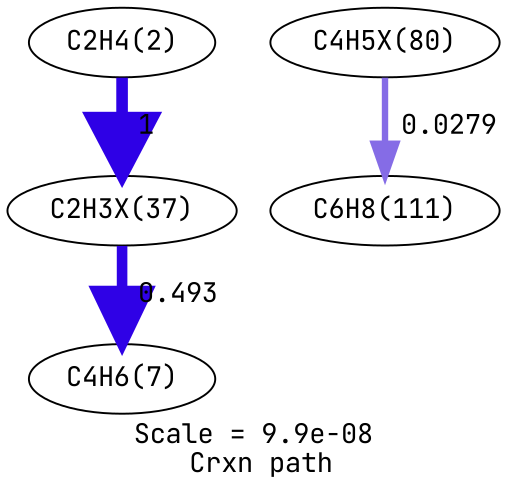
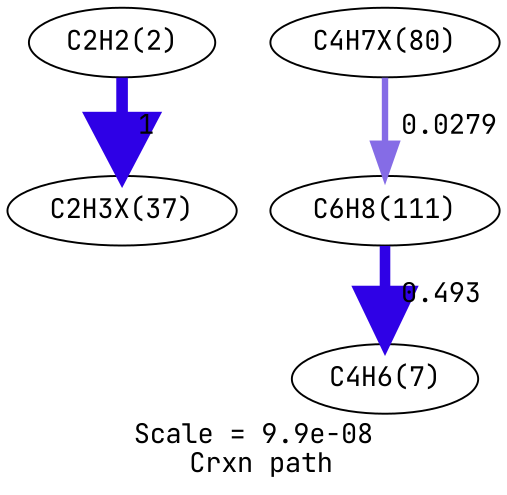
(122, 43) -> (122, 43)
(385, 43) -> (385, 43)
(122, 268) -> (385, 268)
